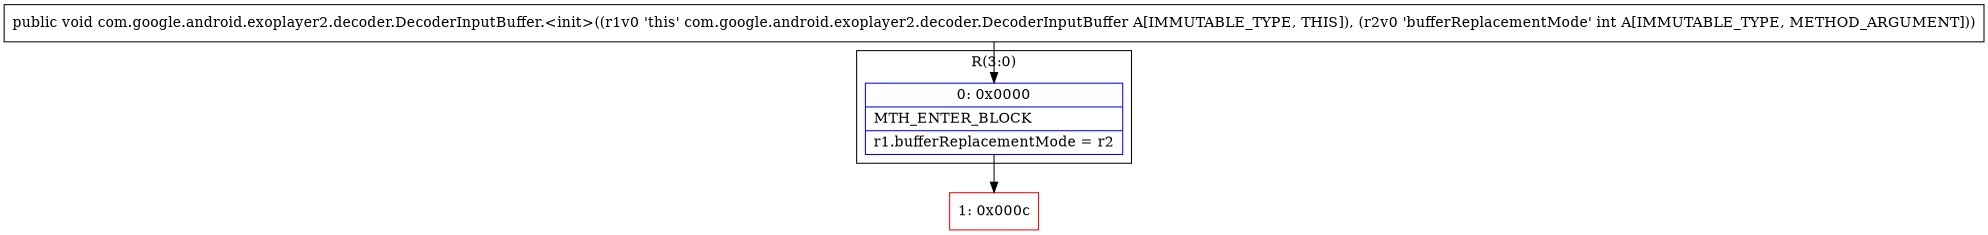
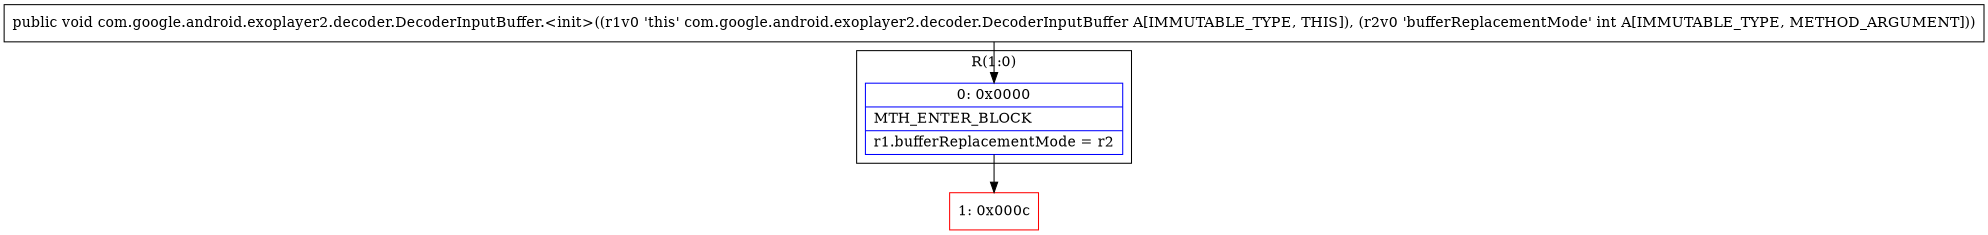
(994, 63) -> (994, 63)
